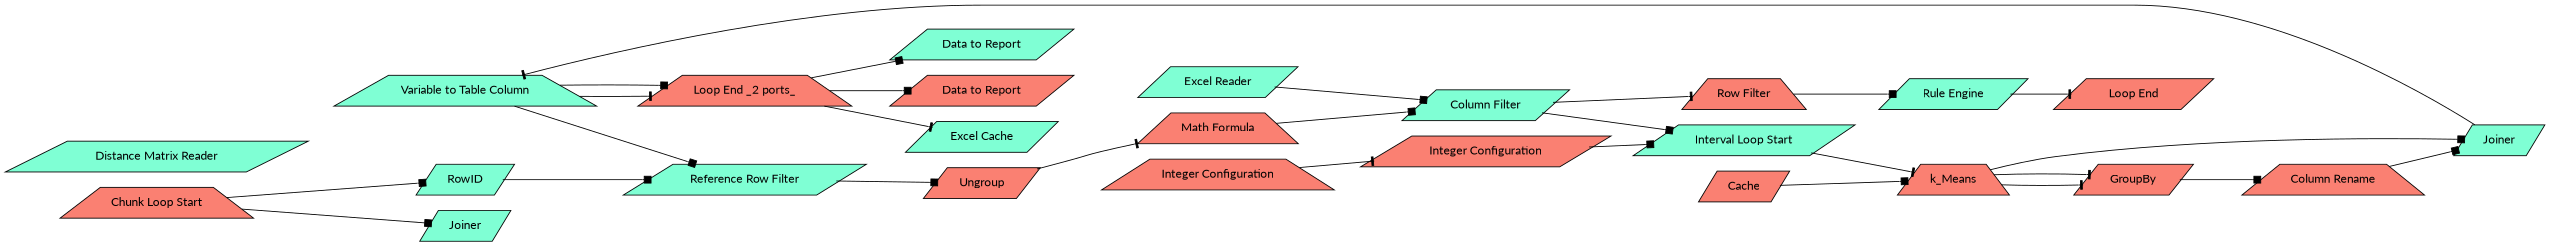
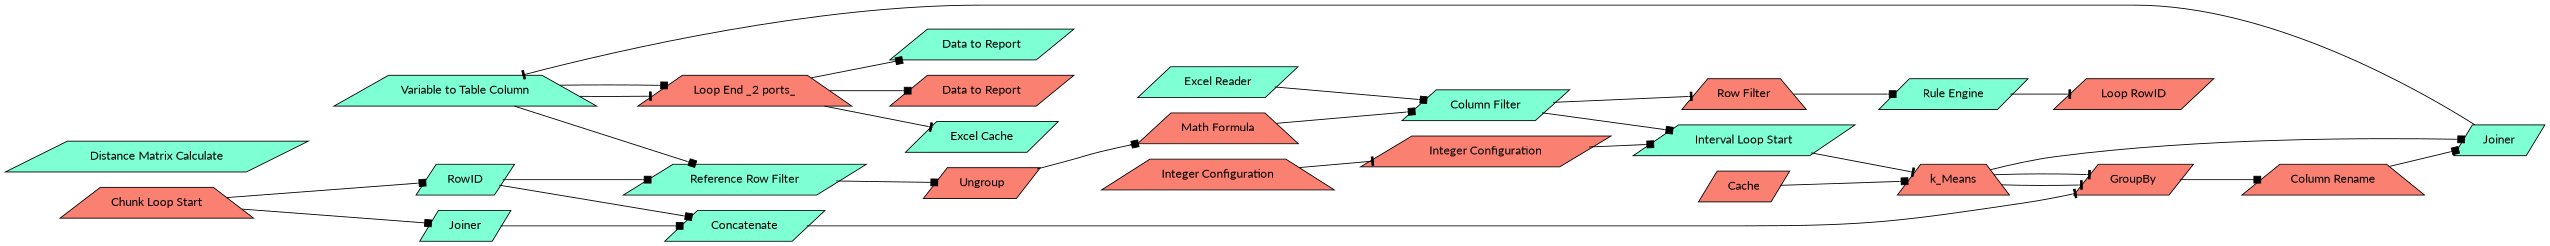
(2134, 94) -> (2134, 94)
(1085, 156) -> (1085, 156)
(157, 157) -> (157, 157)
none -> (745, 226)
